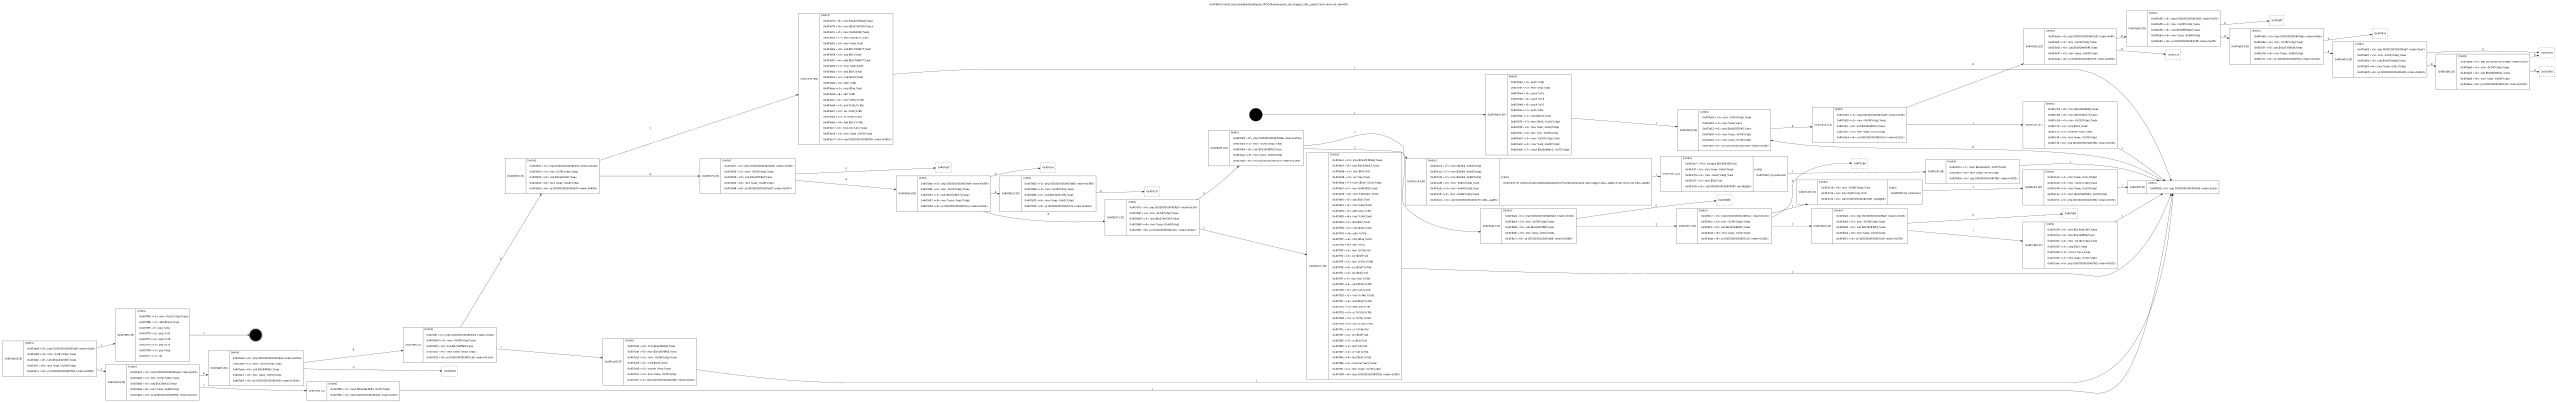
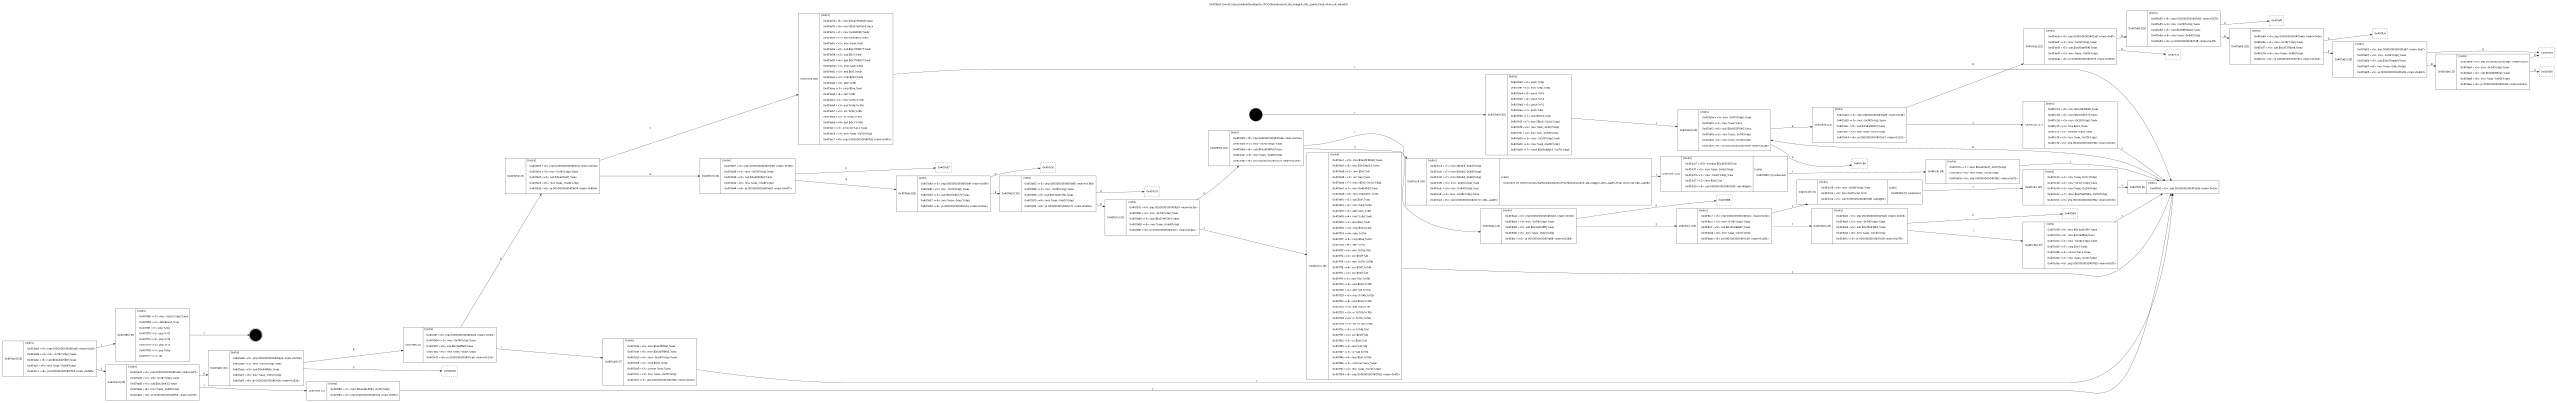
(1799, 176) -> (1807, 165)
(1043, 221) -> (1100, 206)
